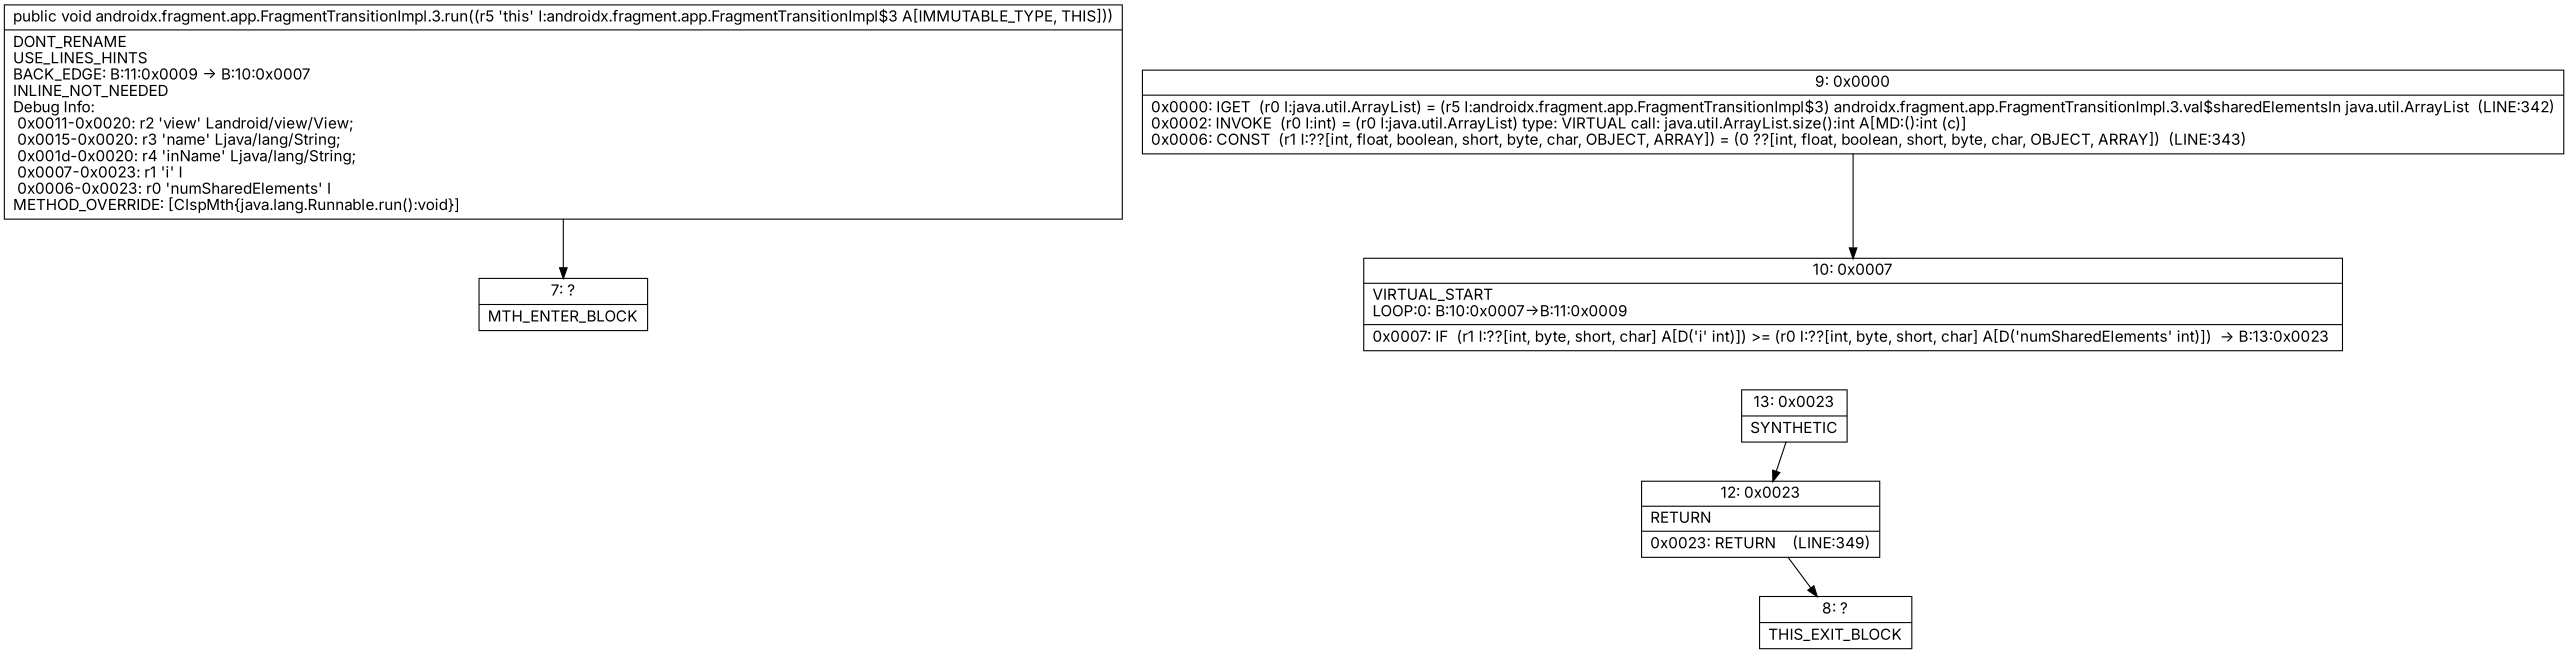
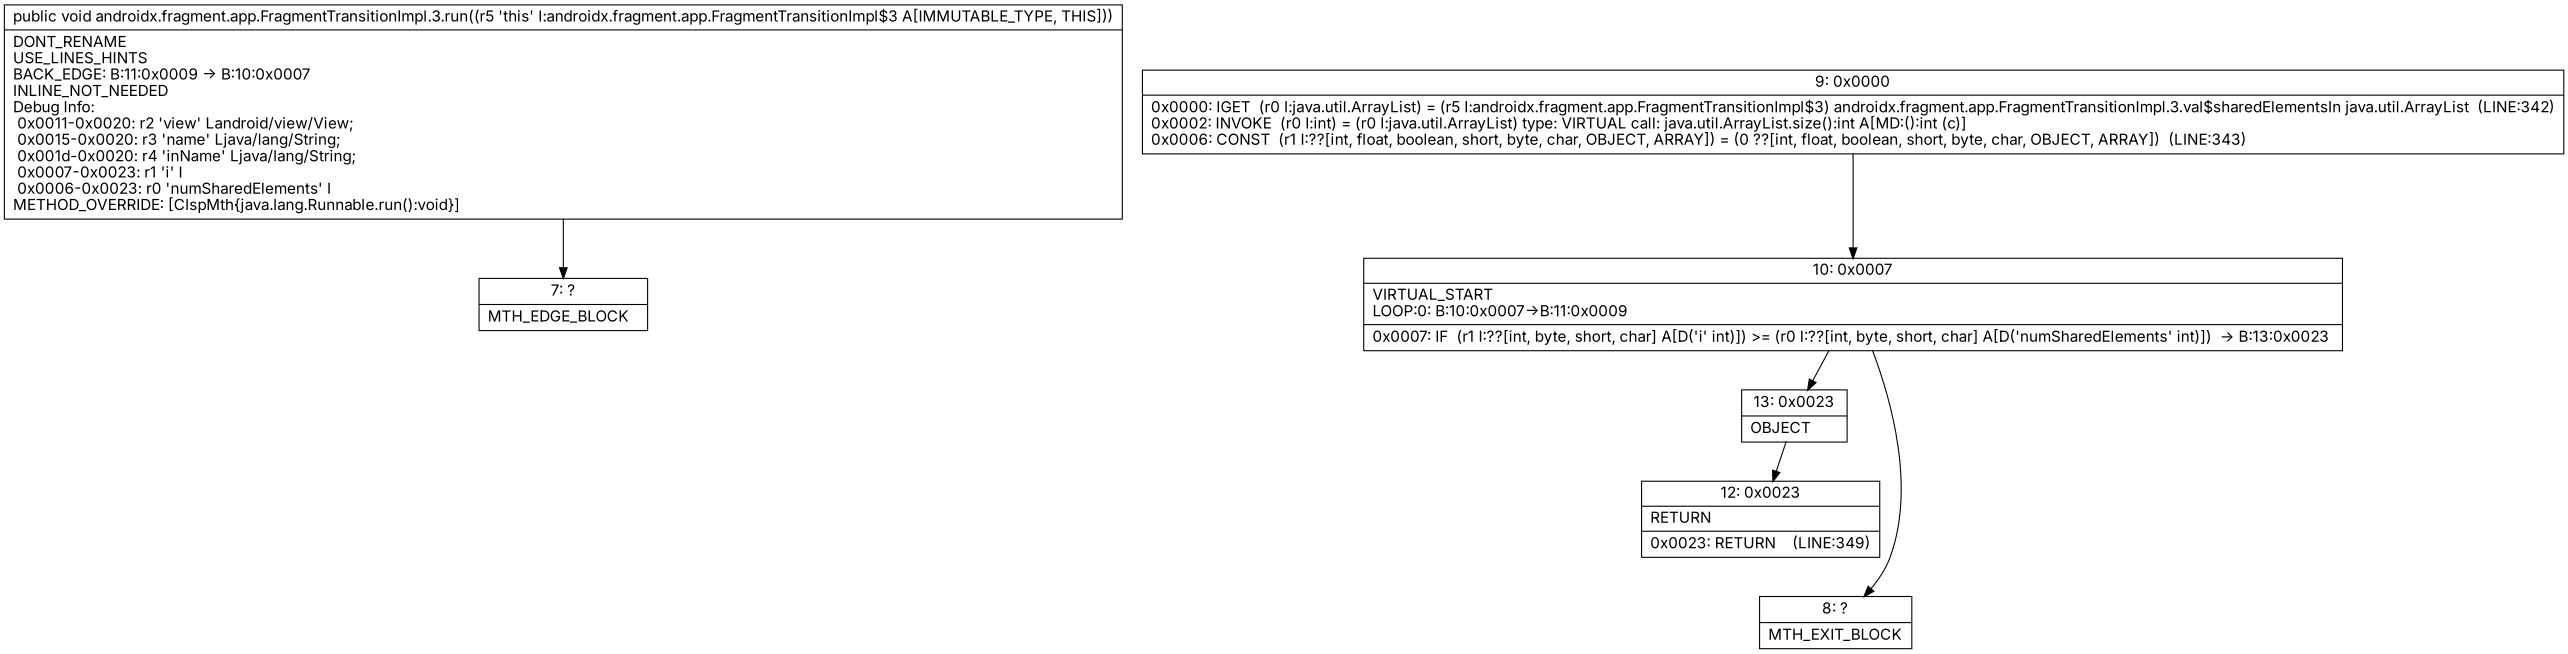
(563, 317) -> (558, 317)
none -> (1821, 366)
(1794, 428) -> (1781, 428)
(1799, 572) -> (1900, 471)
(1836, 635) -> (1836, 635)
